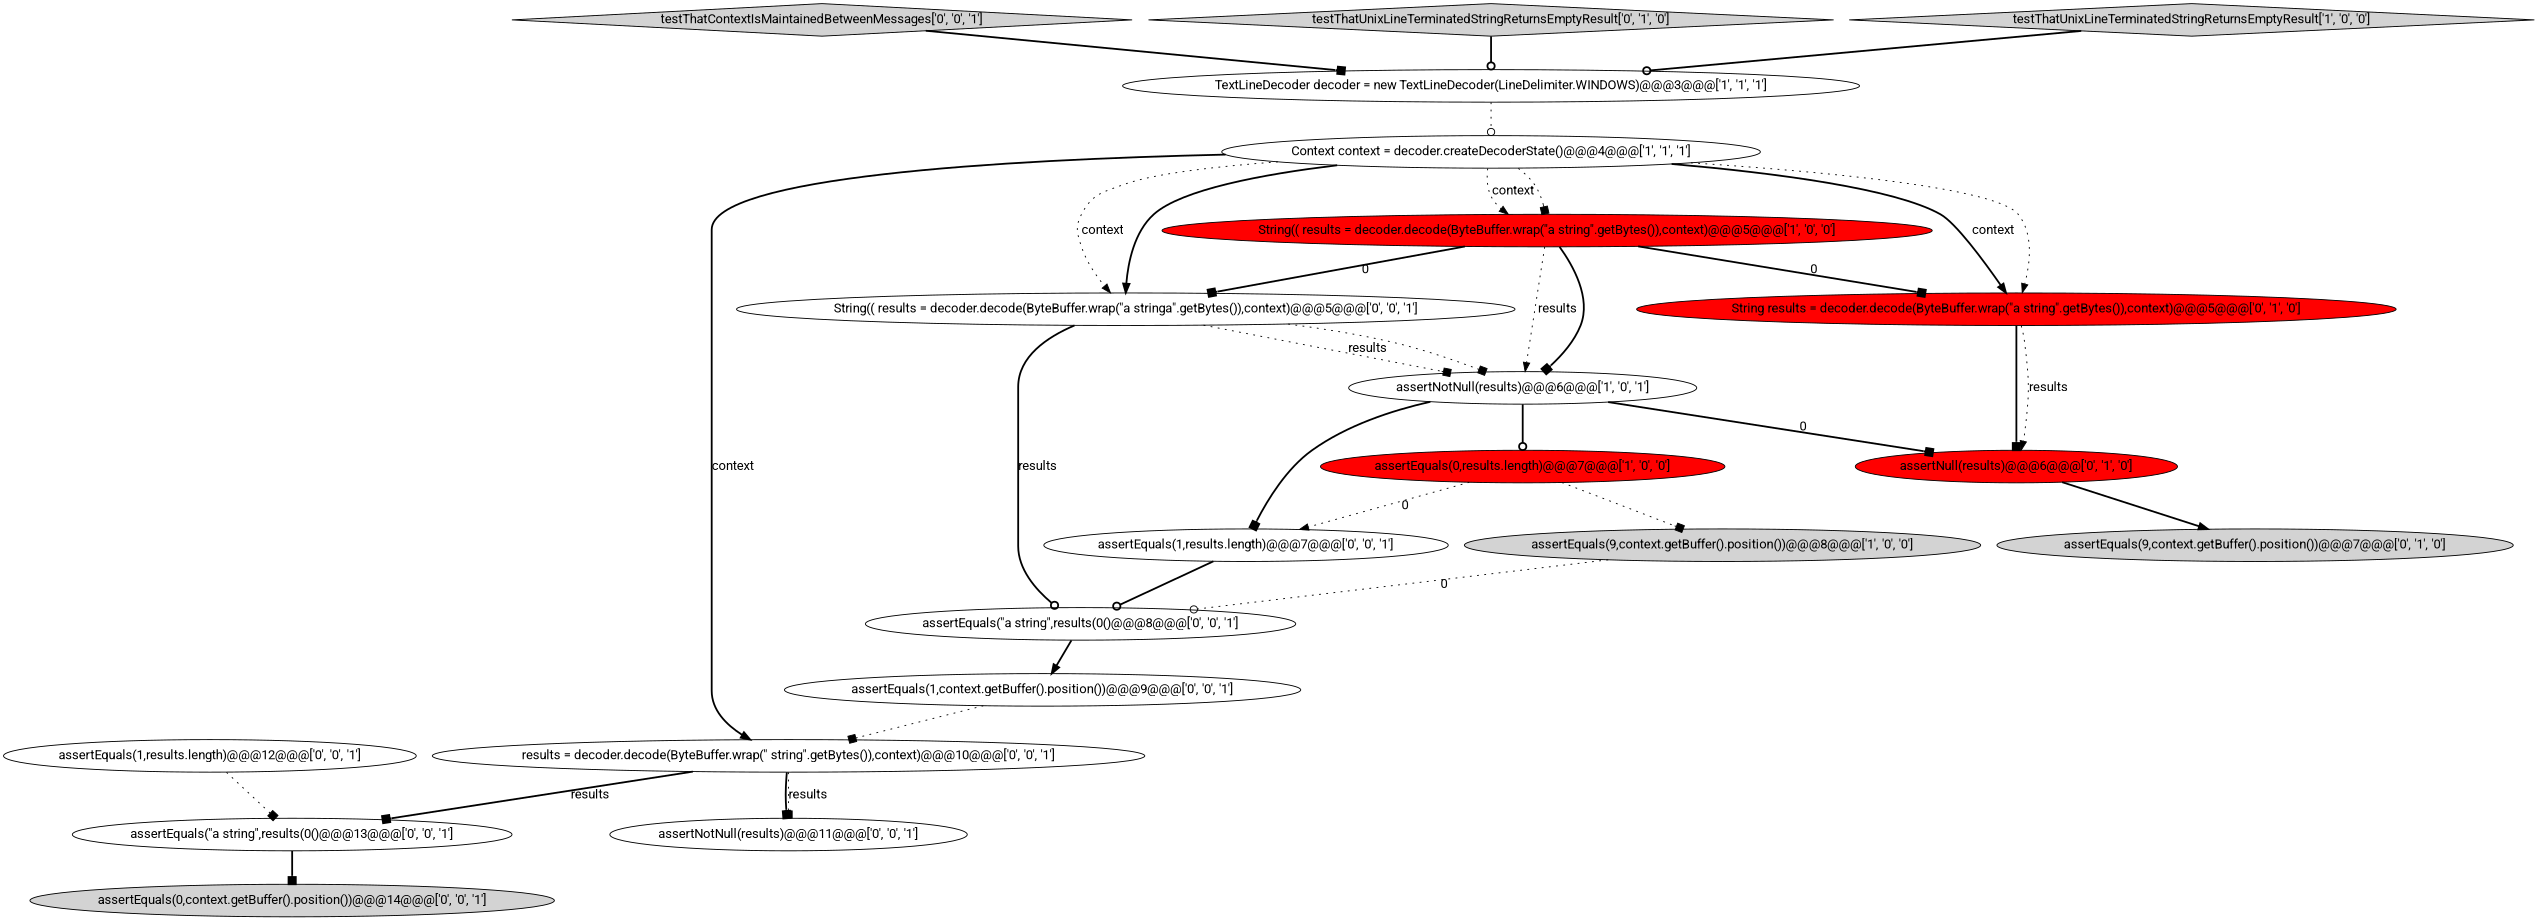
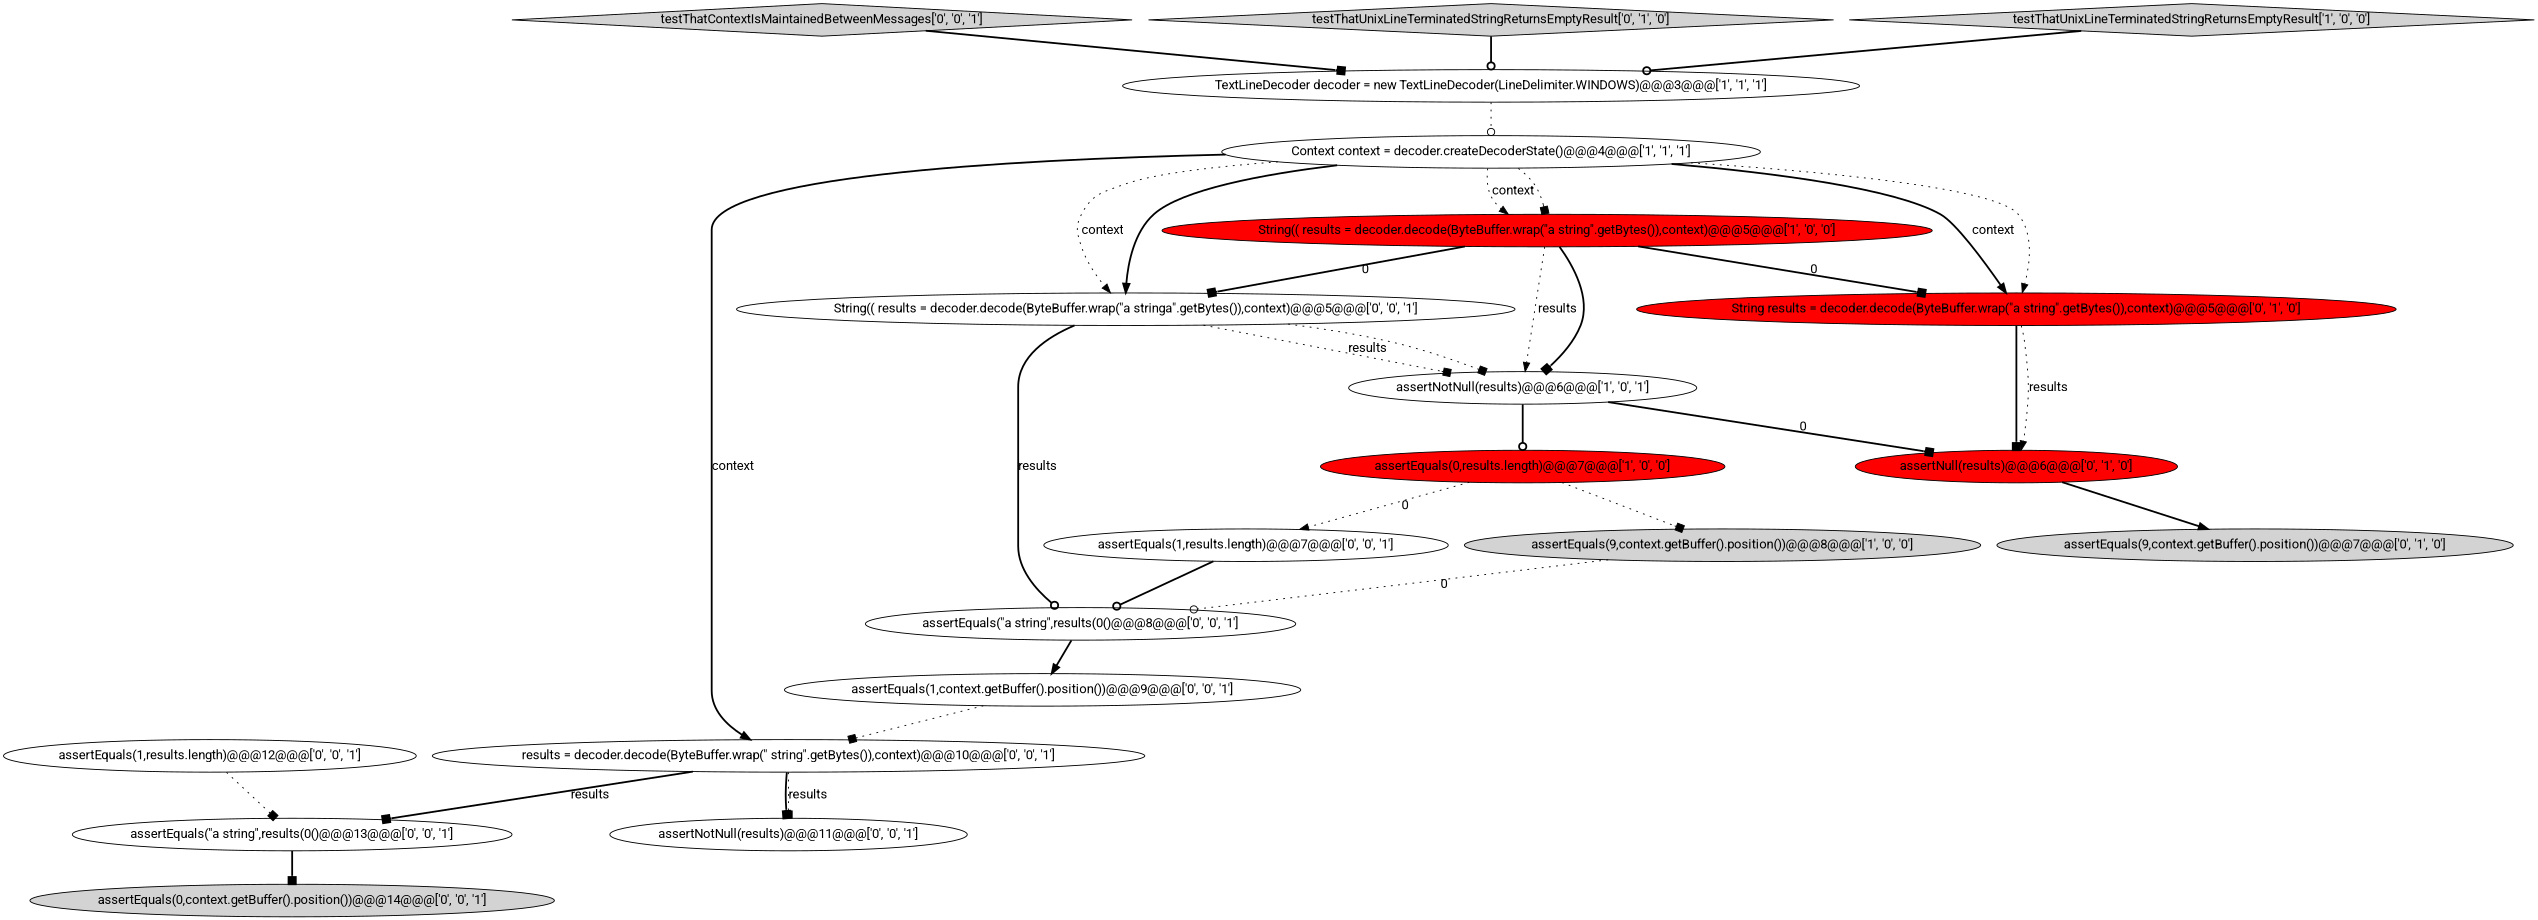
(1328, 440) -> none
